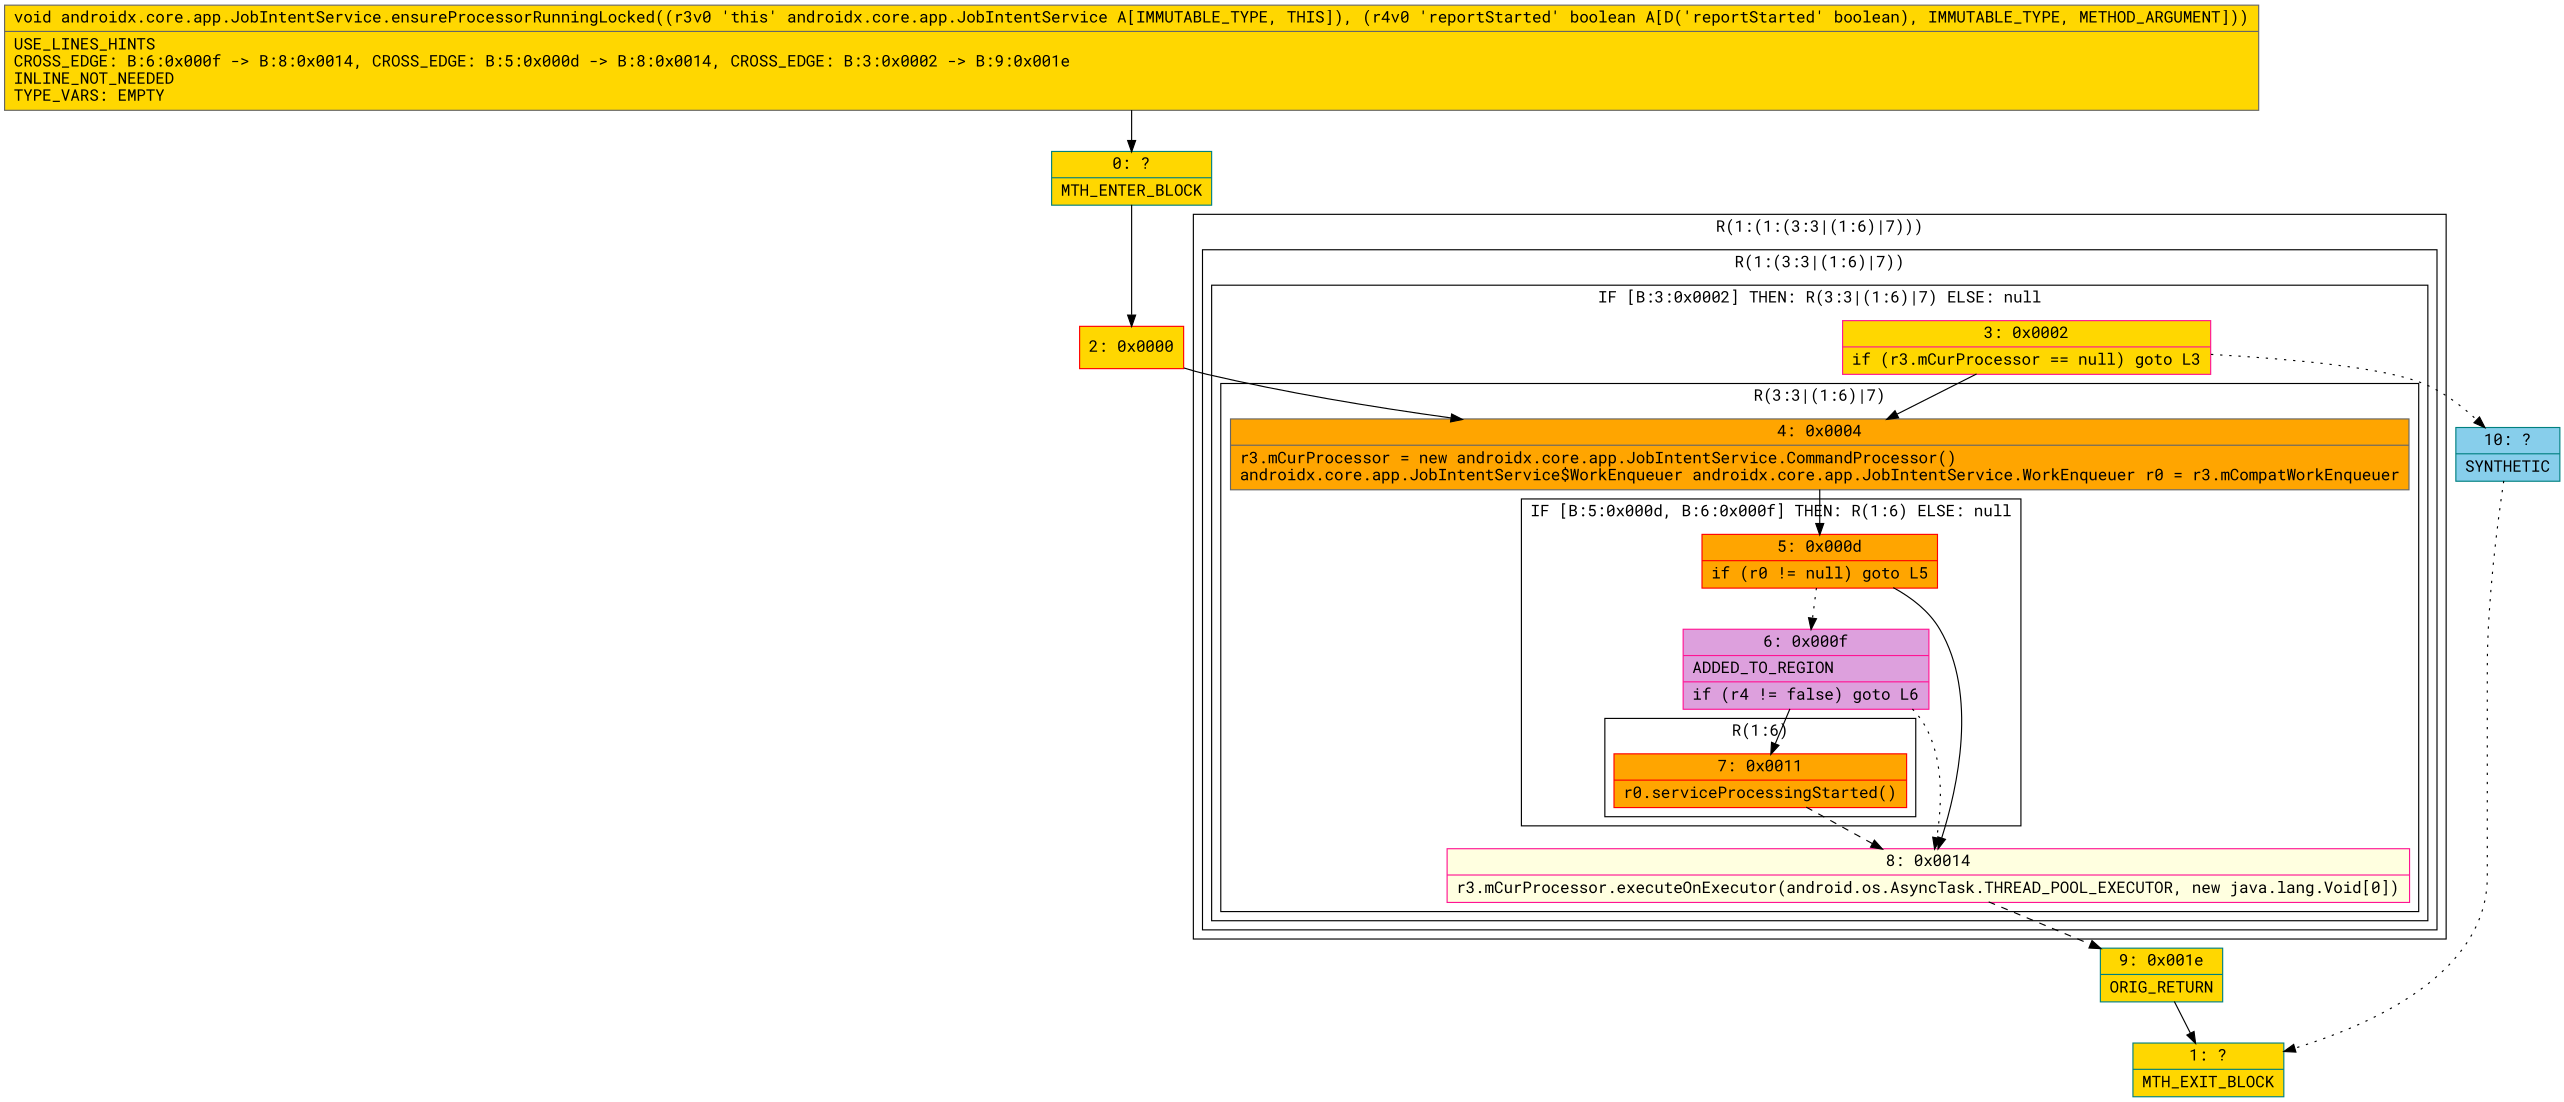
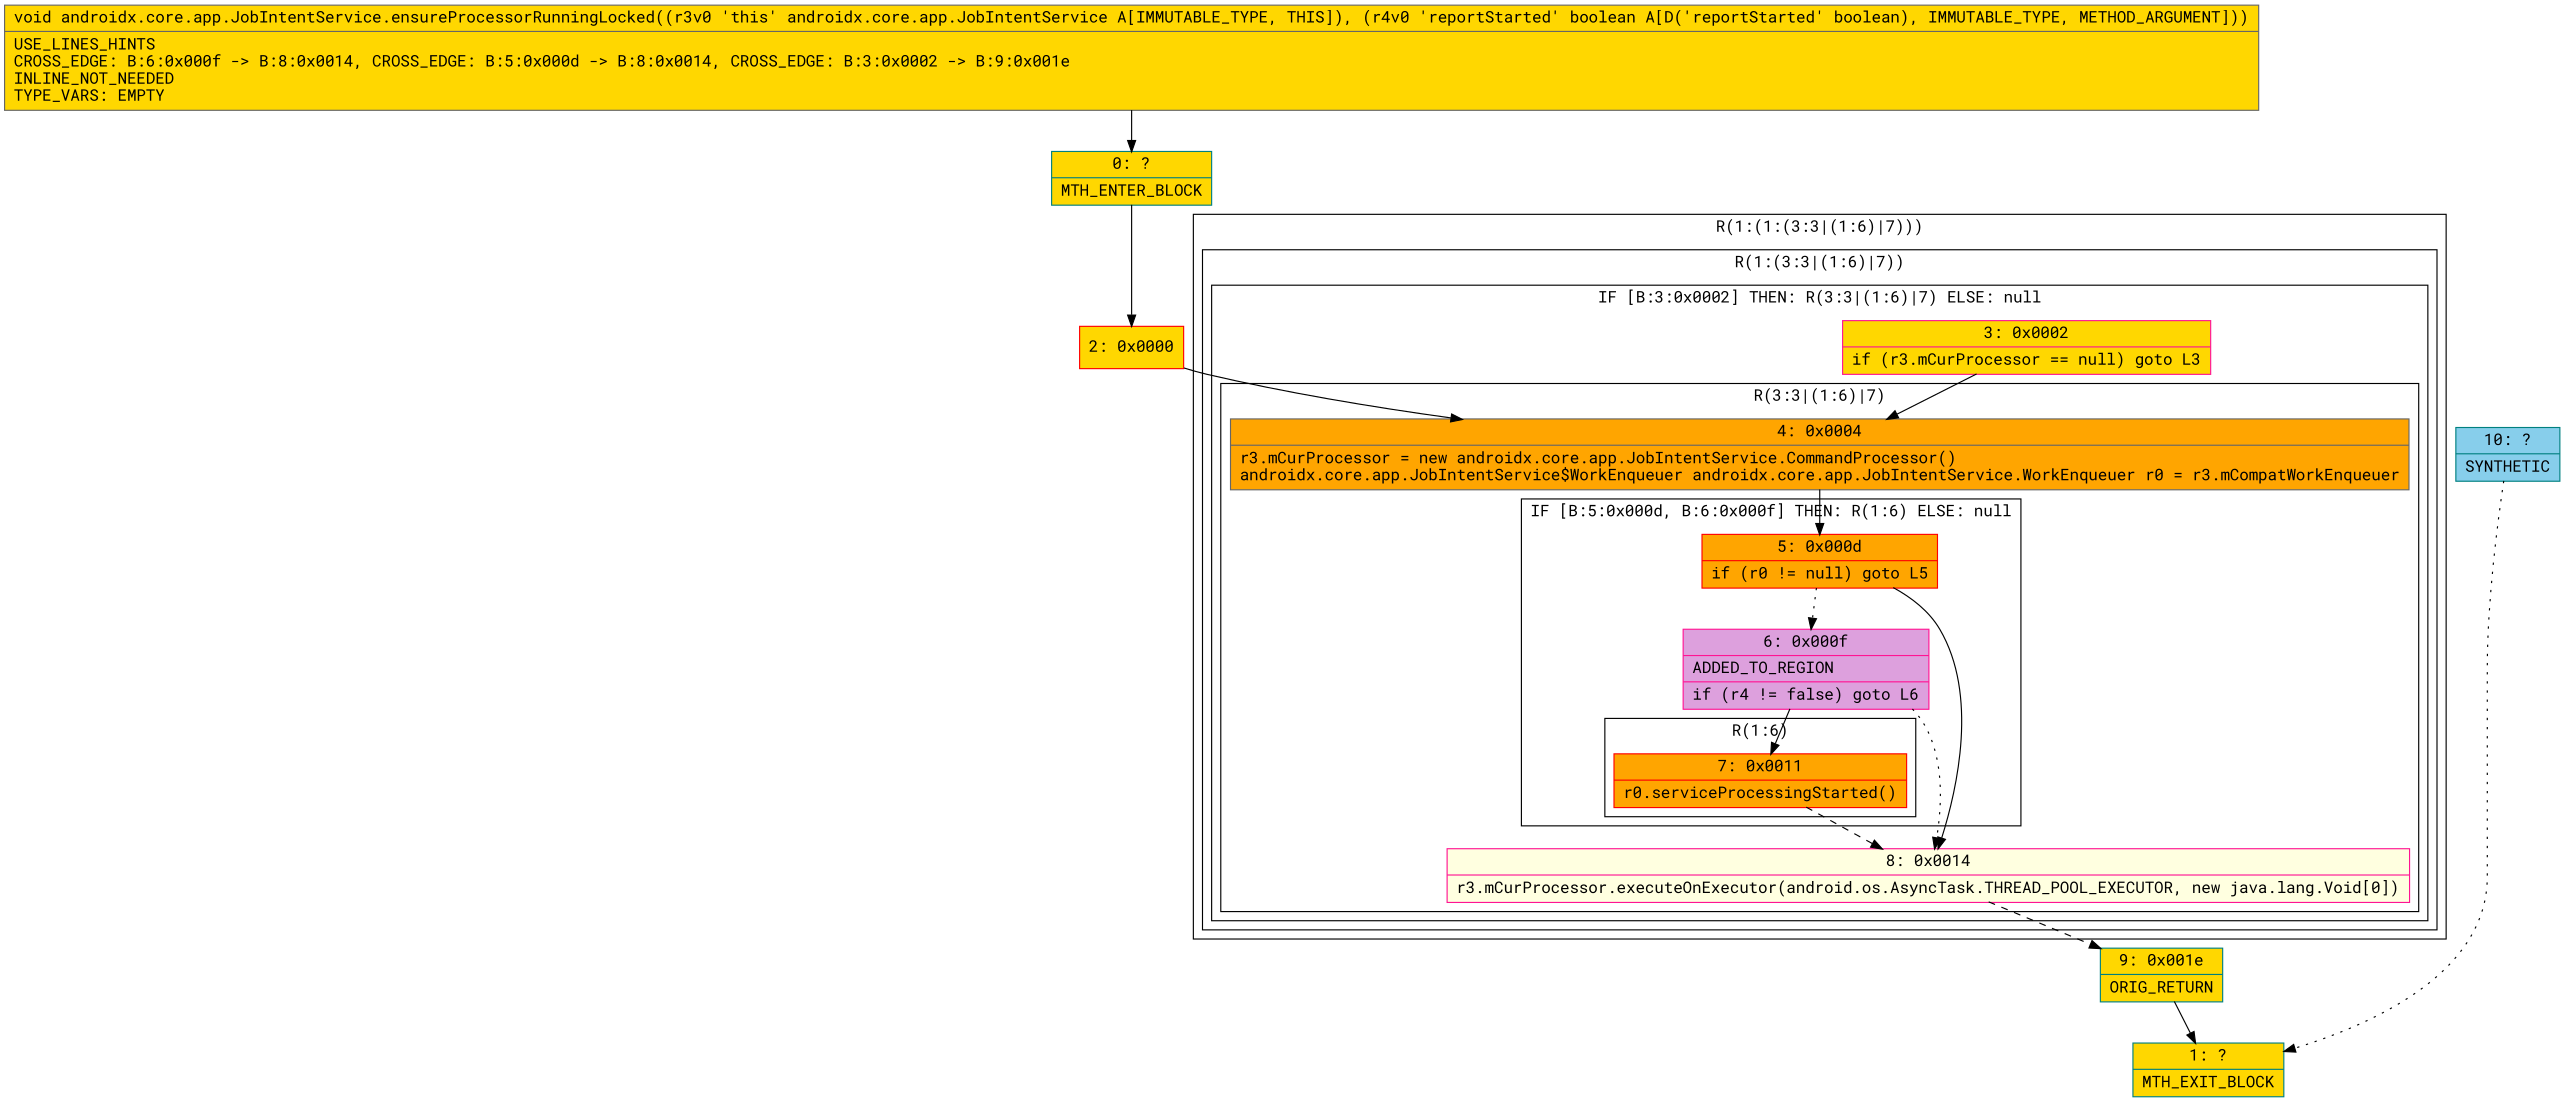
(2350, 367) -> none
